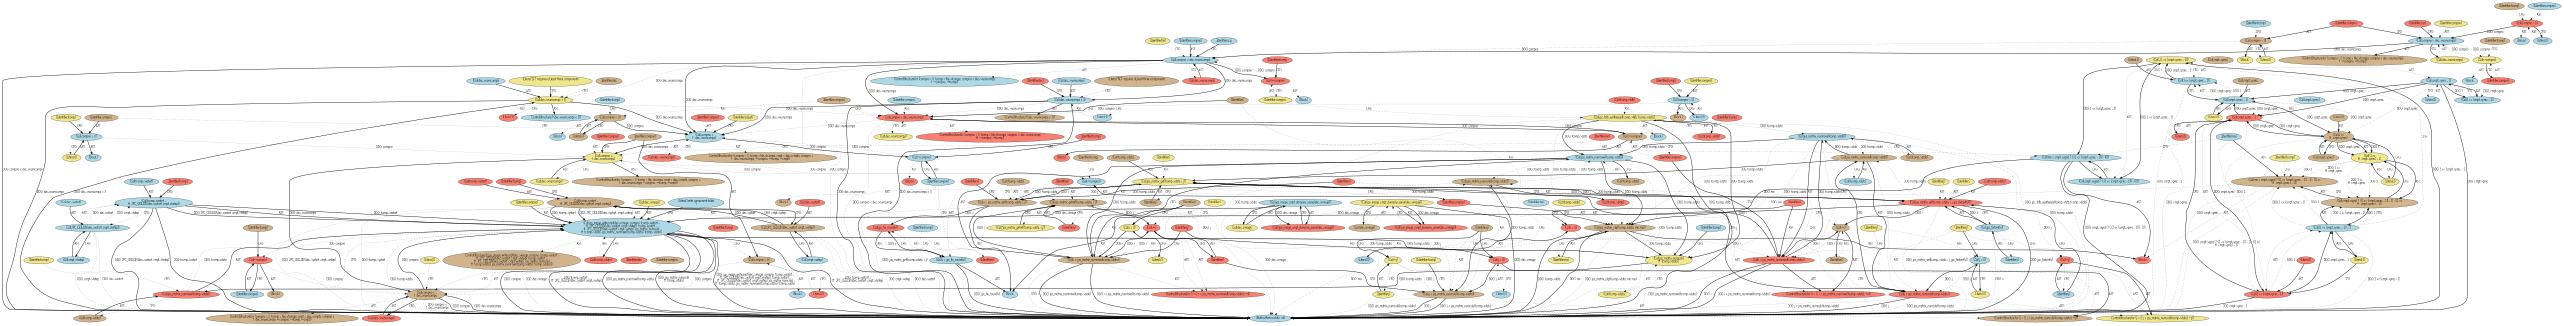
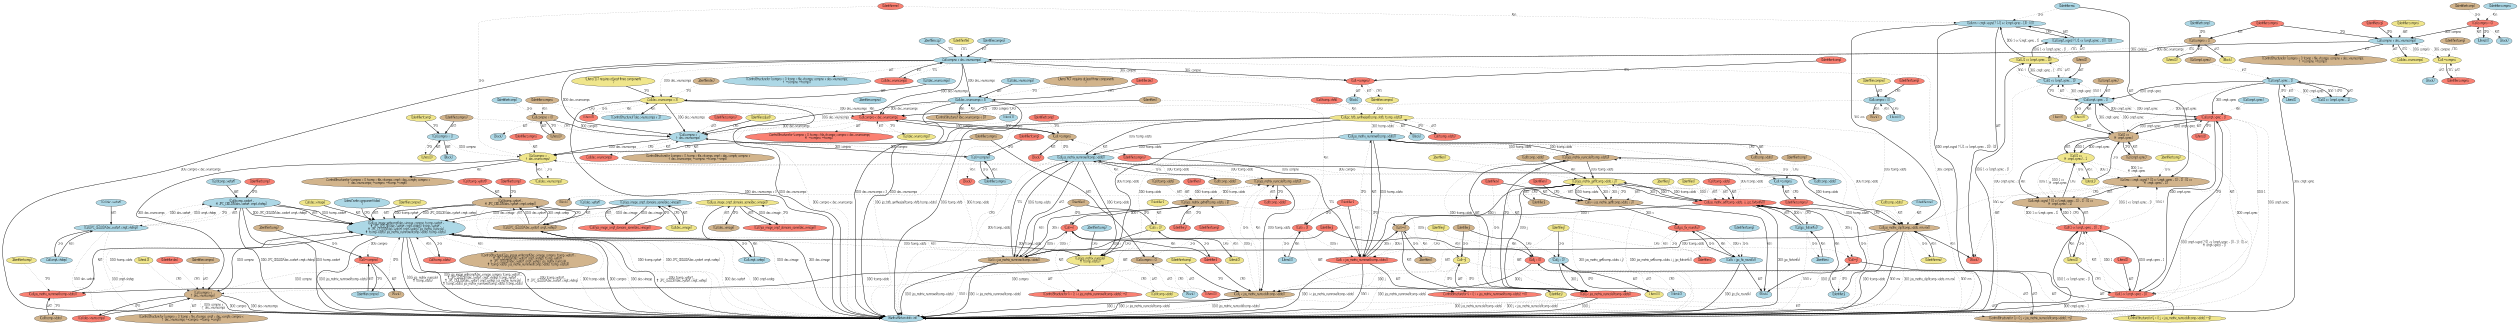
(2387, 97) -> (2061, 54)
none -> (1663, 195)
(810, 203) -> (590, 203)
(1021, 228) -> none
(2332, 228) -> (2083, 228)
(1867, 314) -> (1543, 316)
